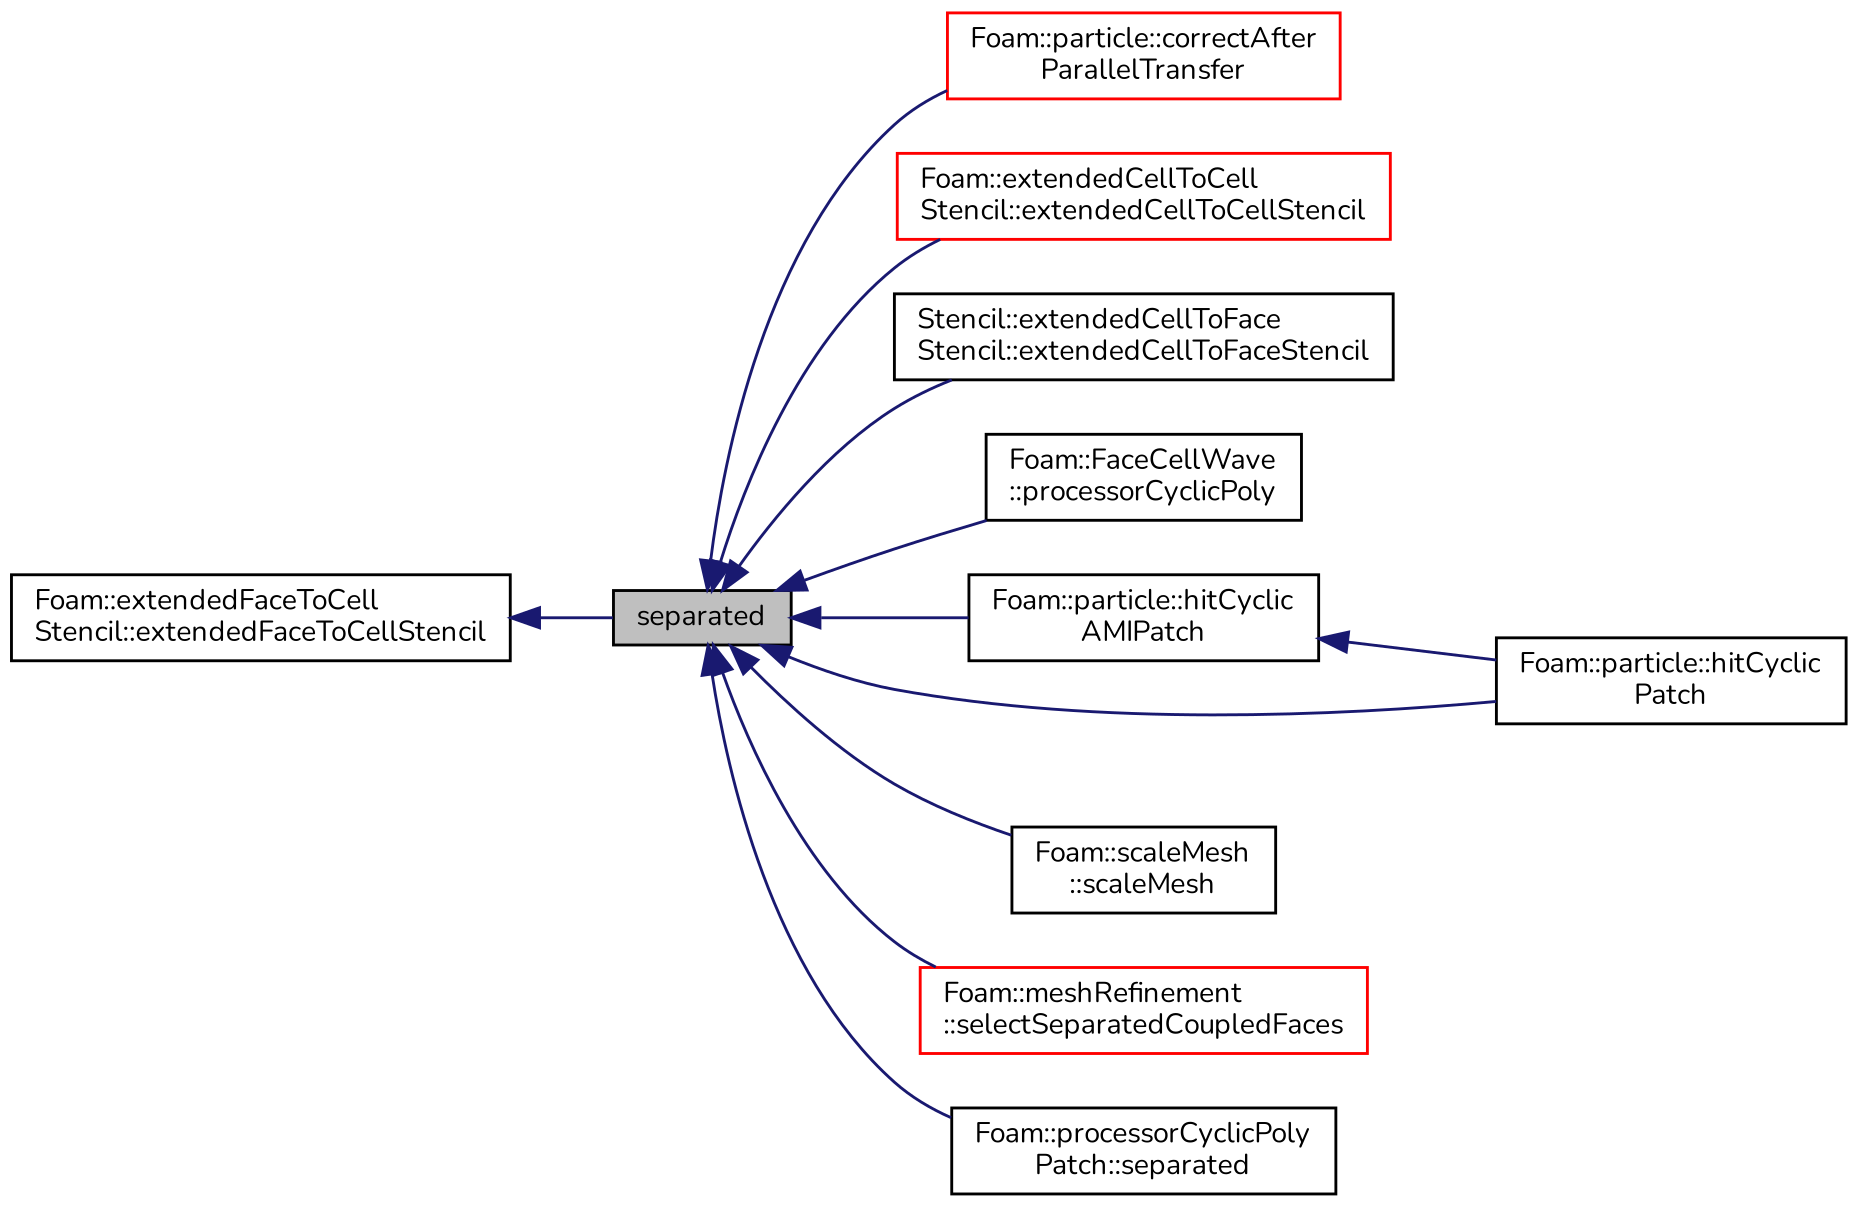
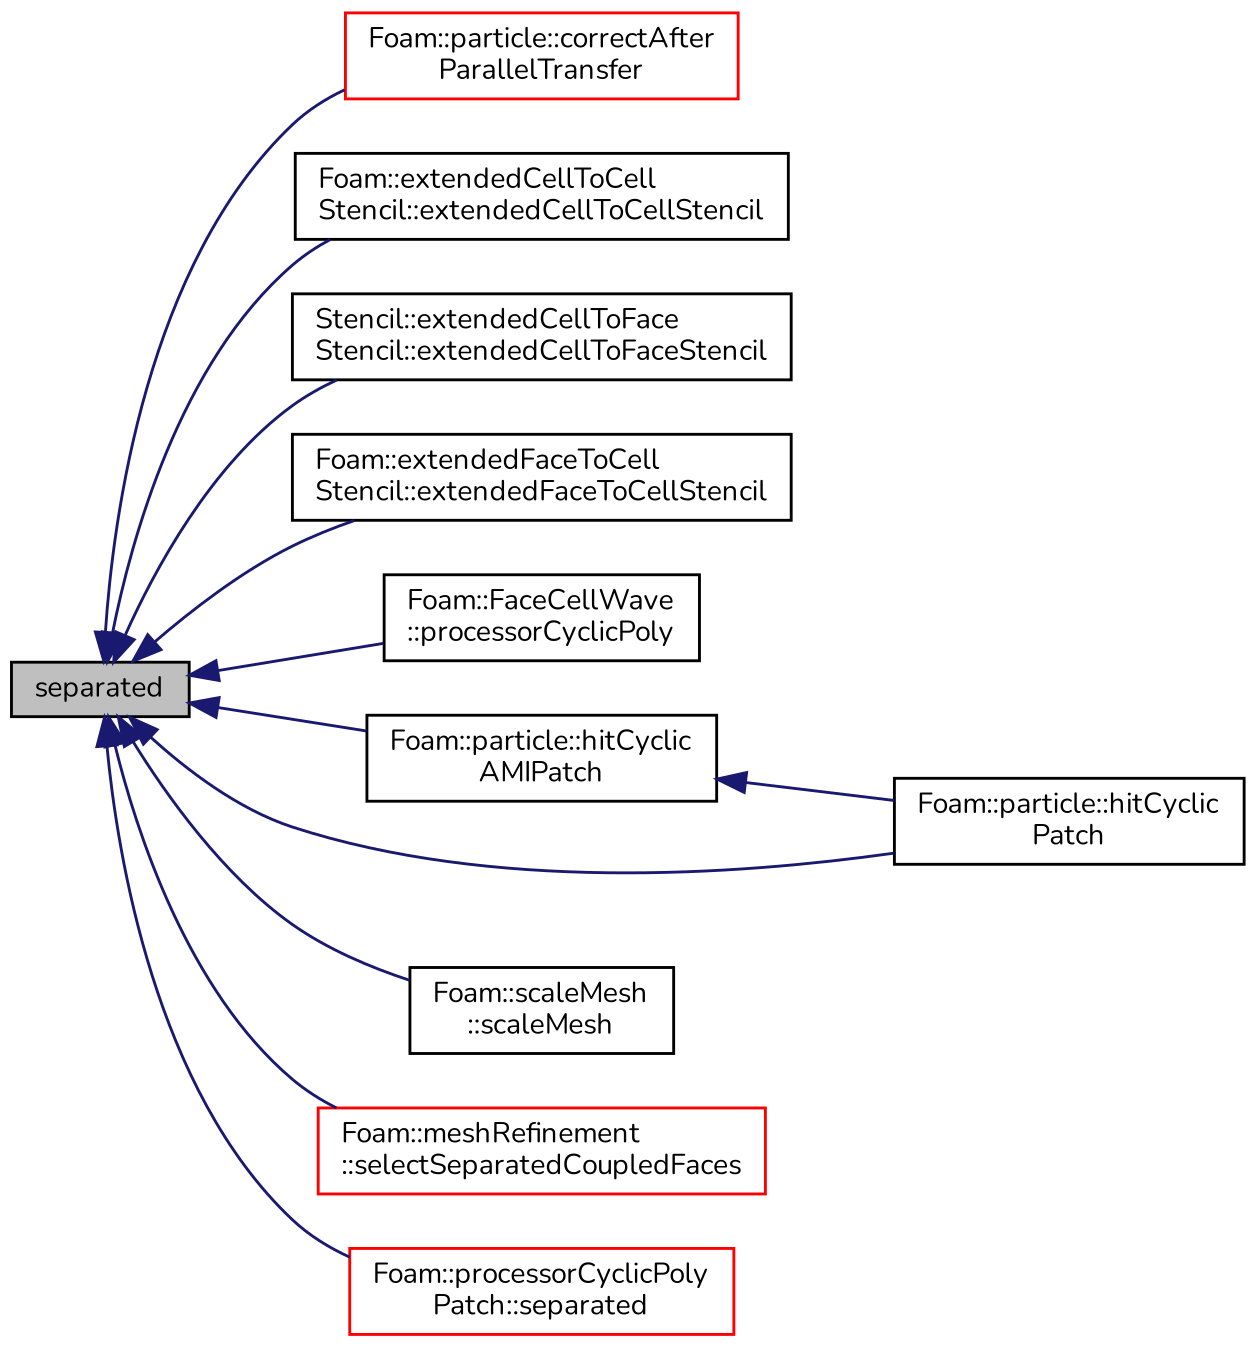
(1144, 196) -> (542, 196)
(576, 618) -> (248, 571)
(1144, 1151) -> (542, 1291)
